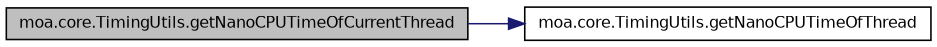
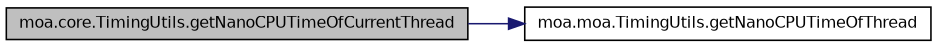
(728, 24) -> (728, 24)
